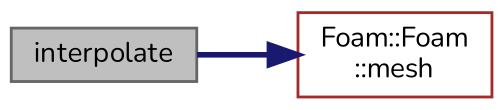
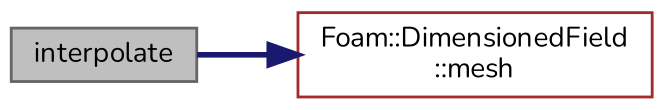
(395, 55) -> (475, 55)
